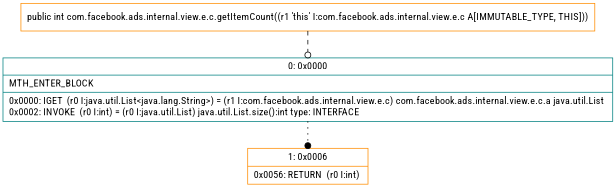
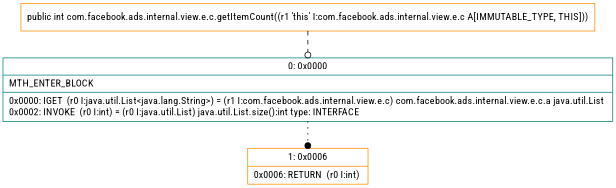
(308, 175) -> (308, 175)
